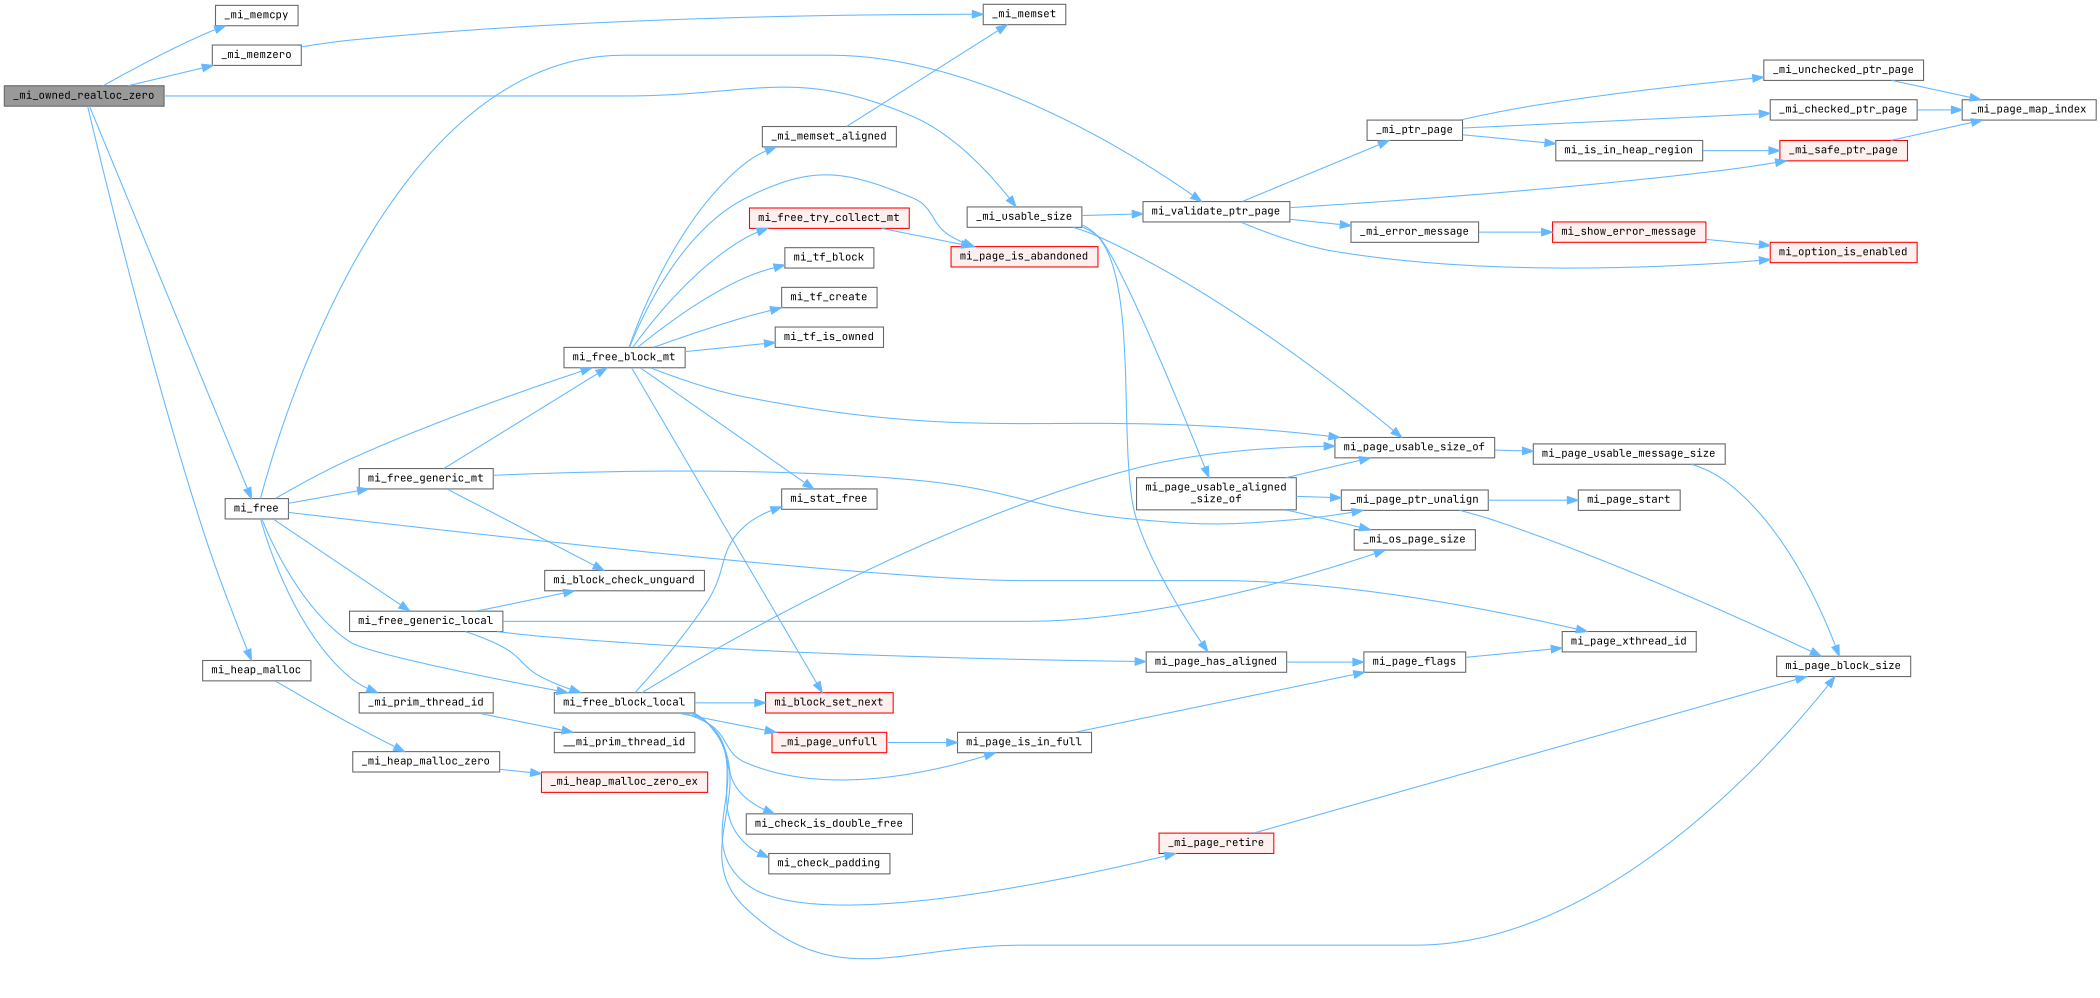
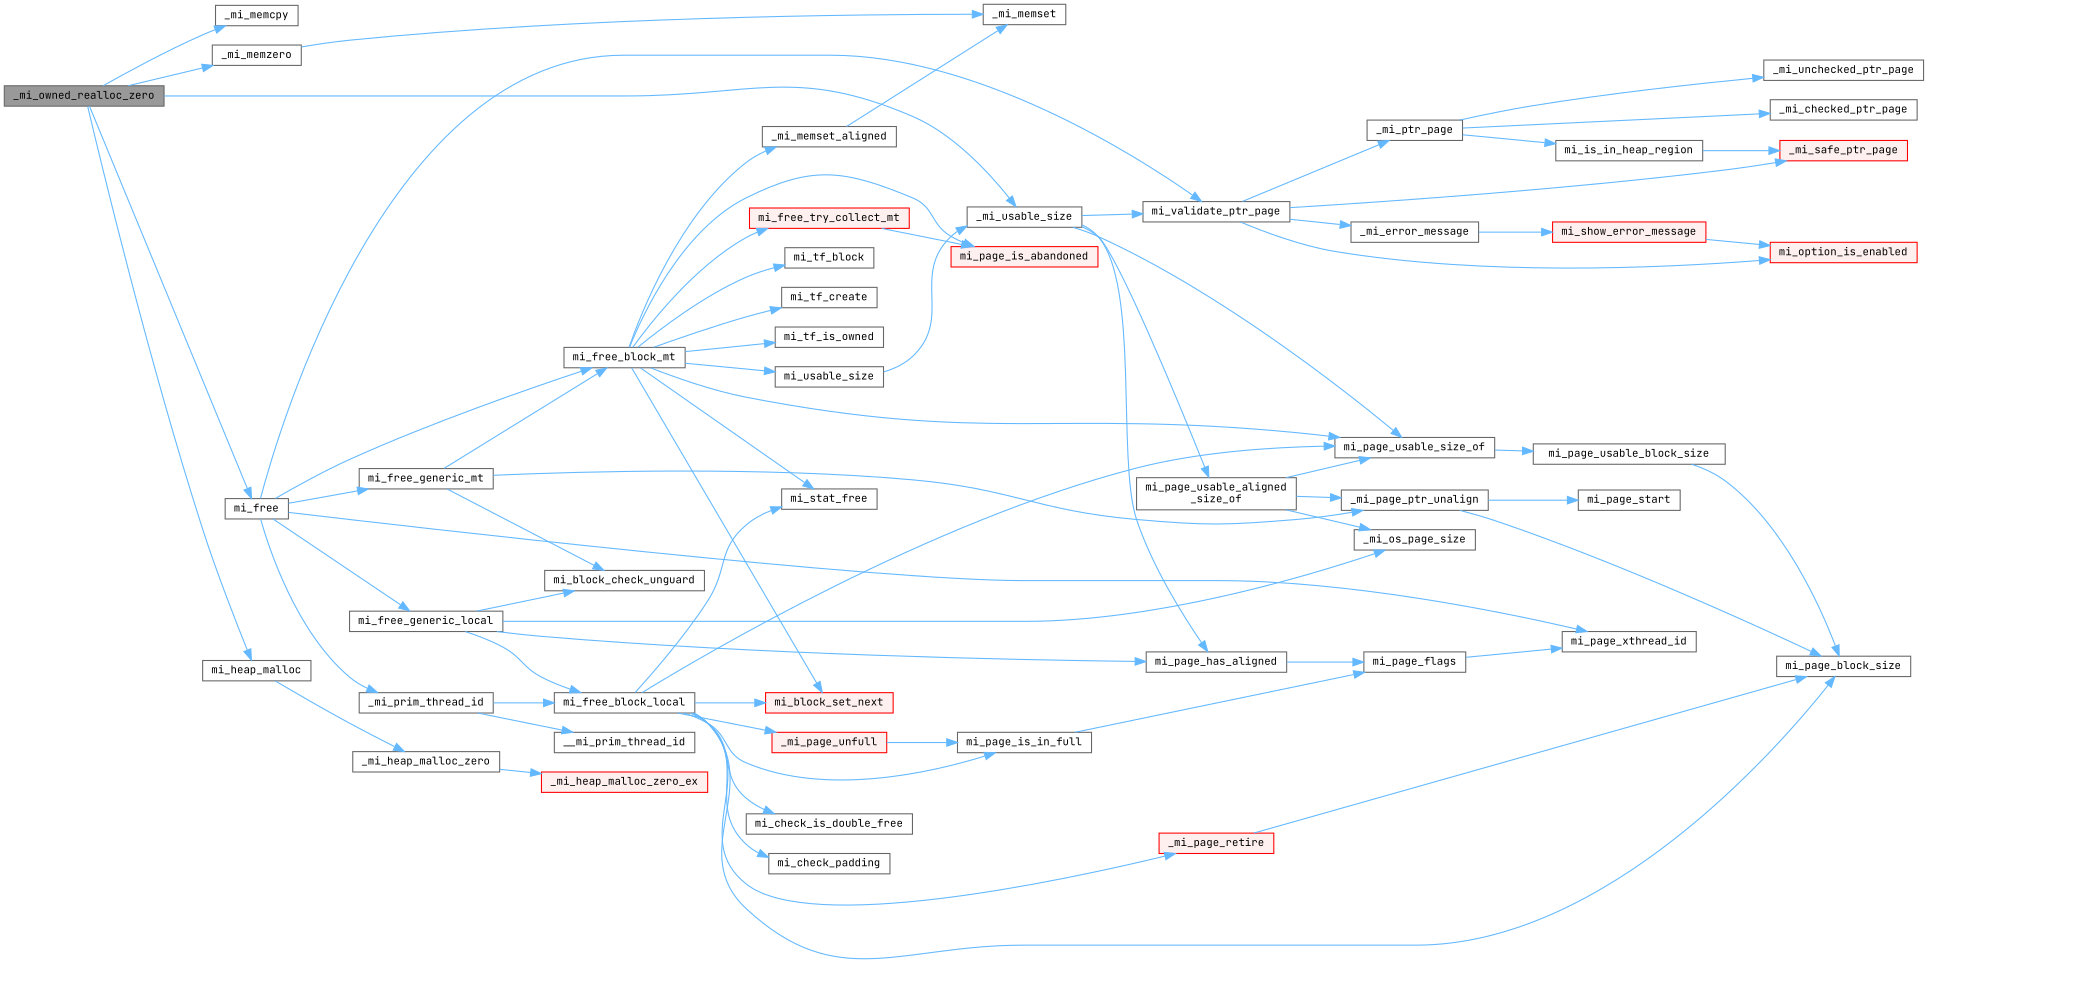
(2029, 110) -> none
none -> (829, 377)
(1629, 454) -> (1629, 454)
(378, 652) -> (518, 703)
